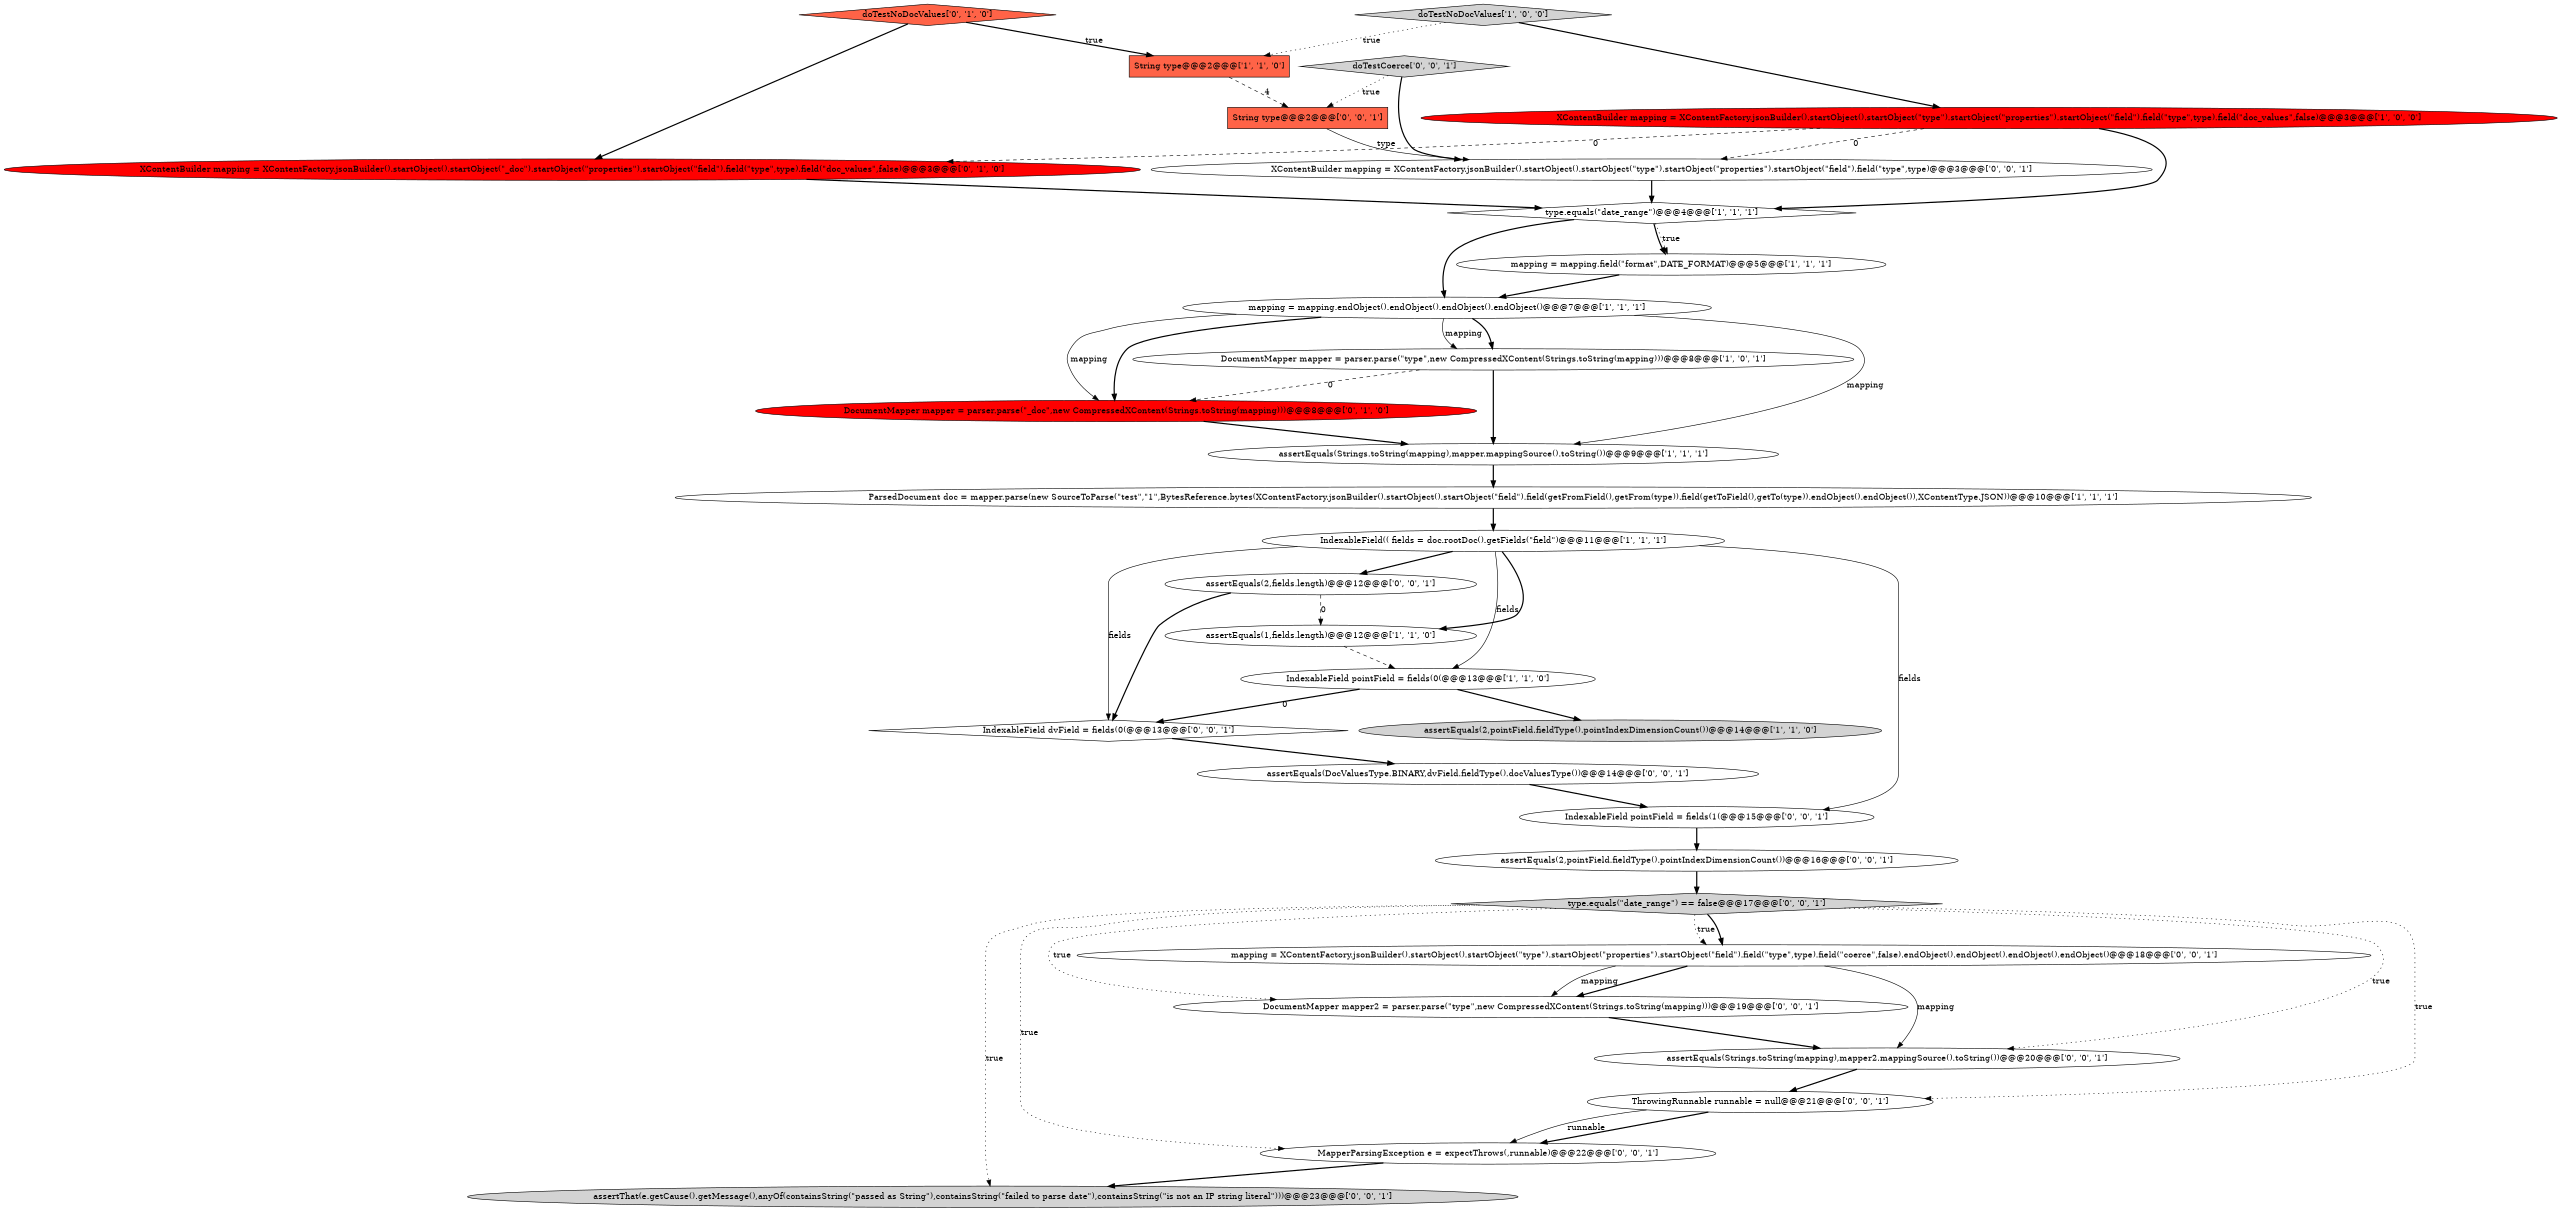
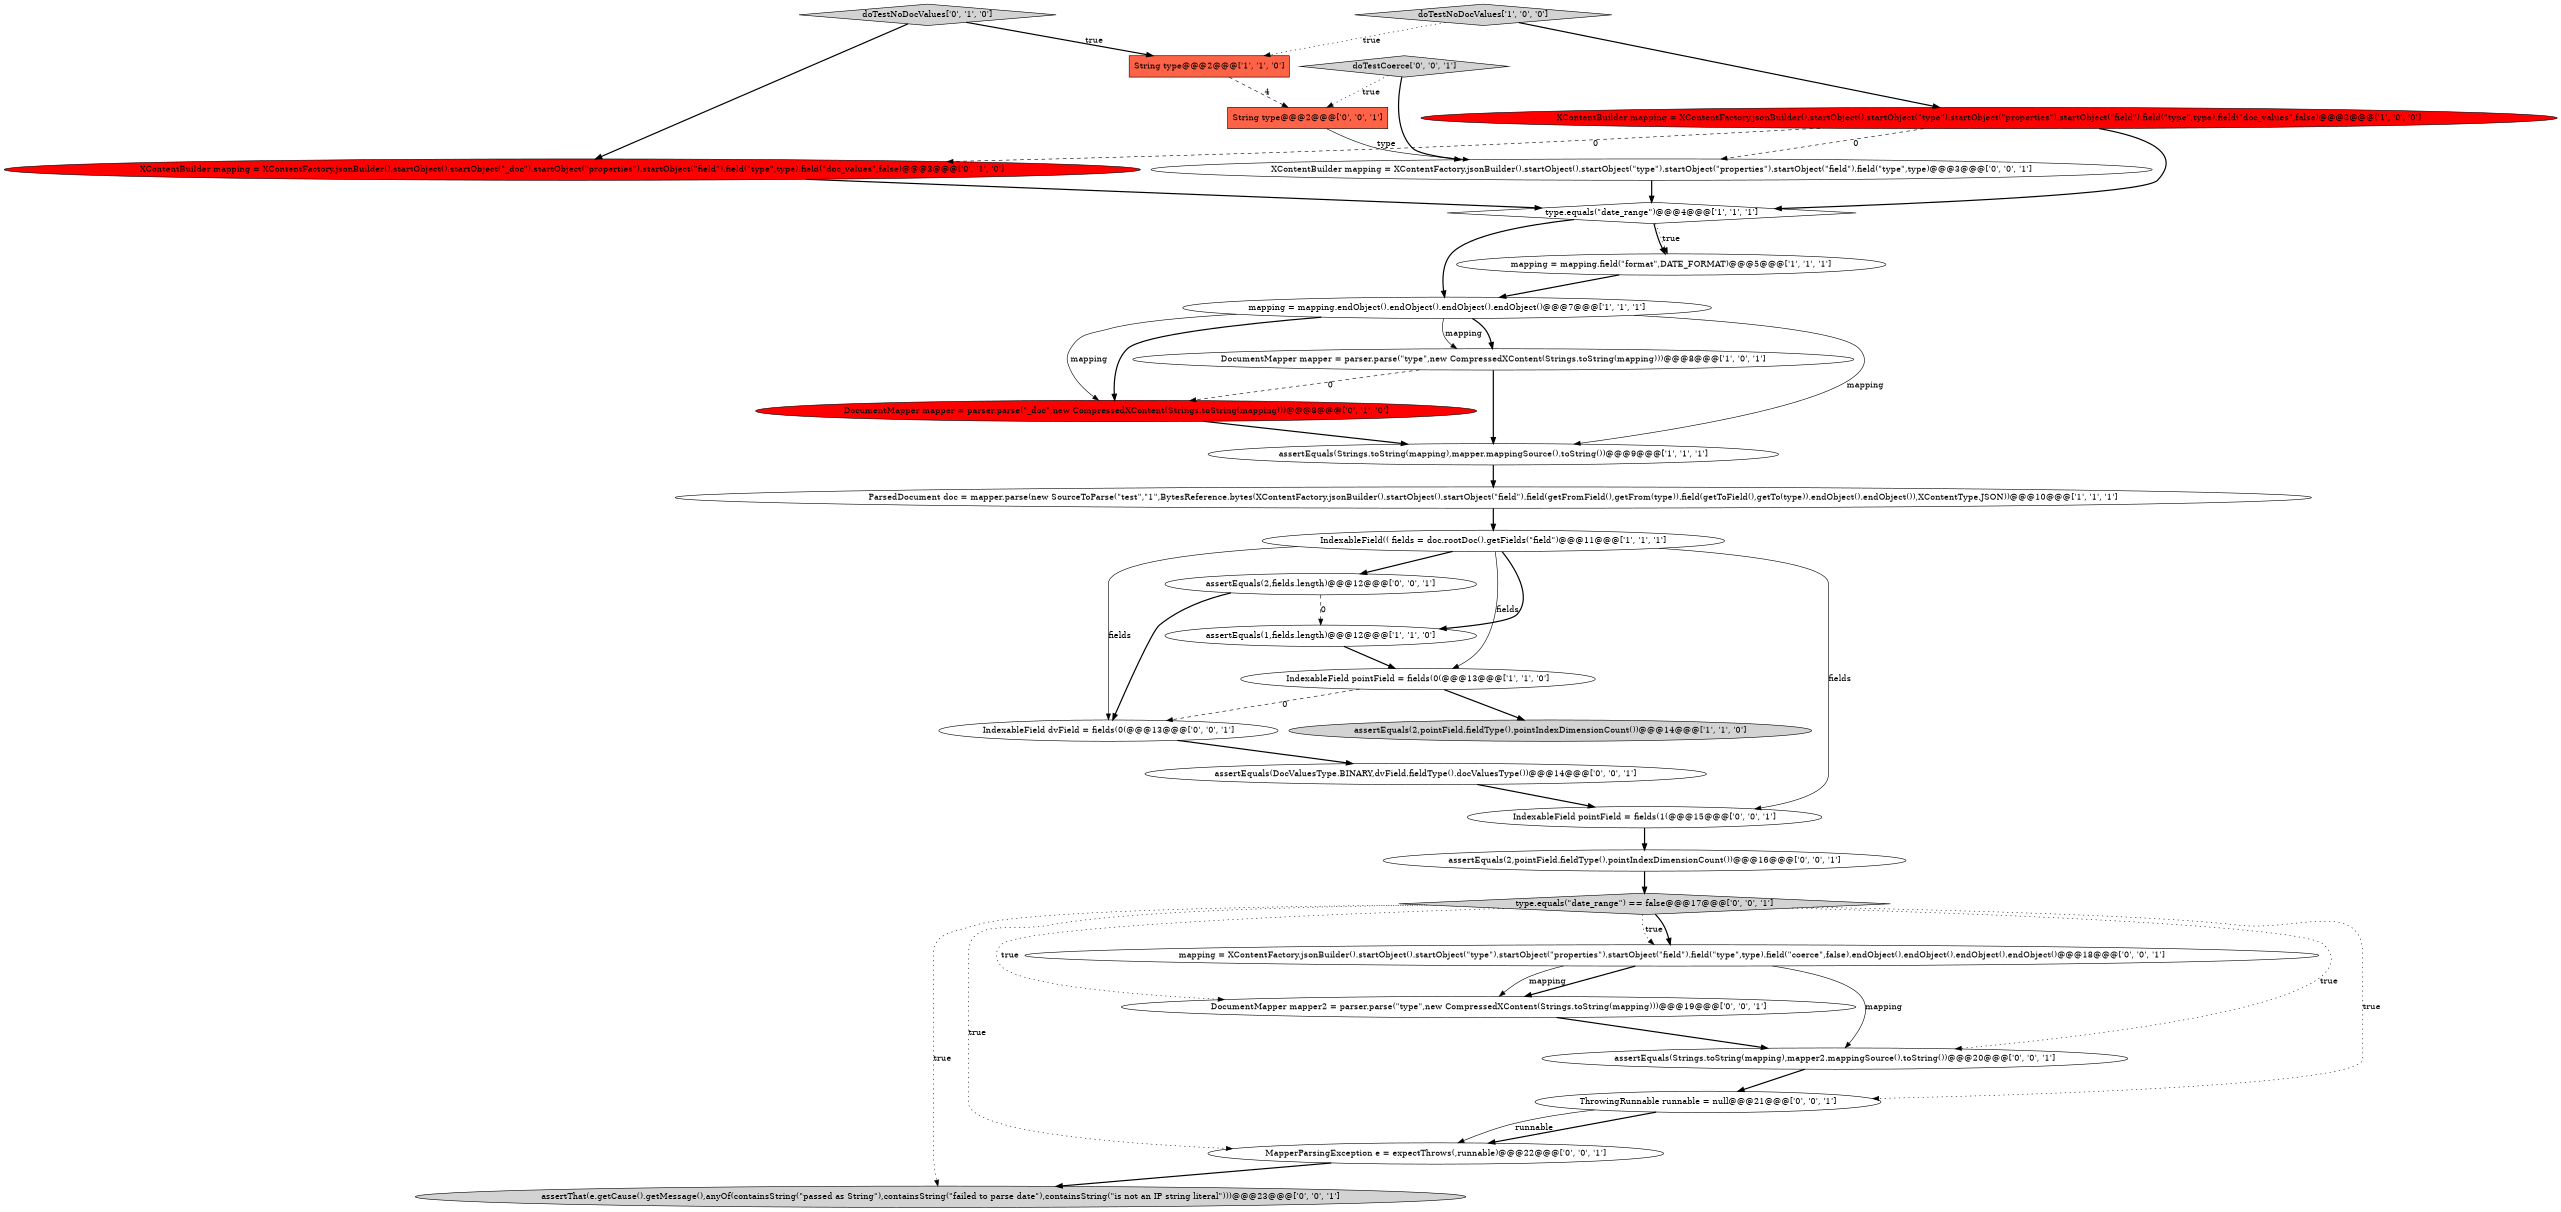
(928, 15) -> (928, 15)
(1366, 656) -> (1366, 656)
(1261, 705) -> (1266, 704)
(1108, 731) -> (1108, 731)
